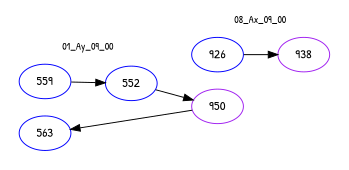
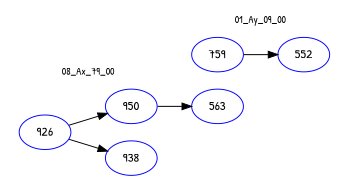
(261, 21) -> (88, 72)
(304, 55) -> (131, 158)
(45, 81) -> (218, 55)
(171, 94) -> (84, 121)
(218, 106) -> (131, 106)
